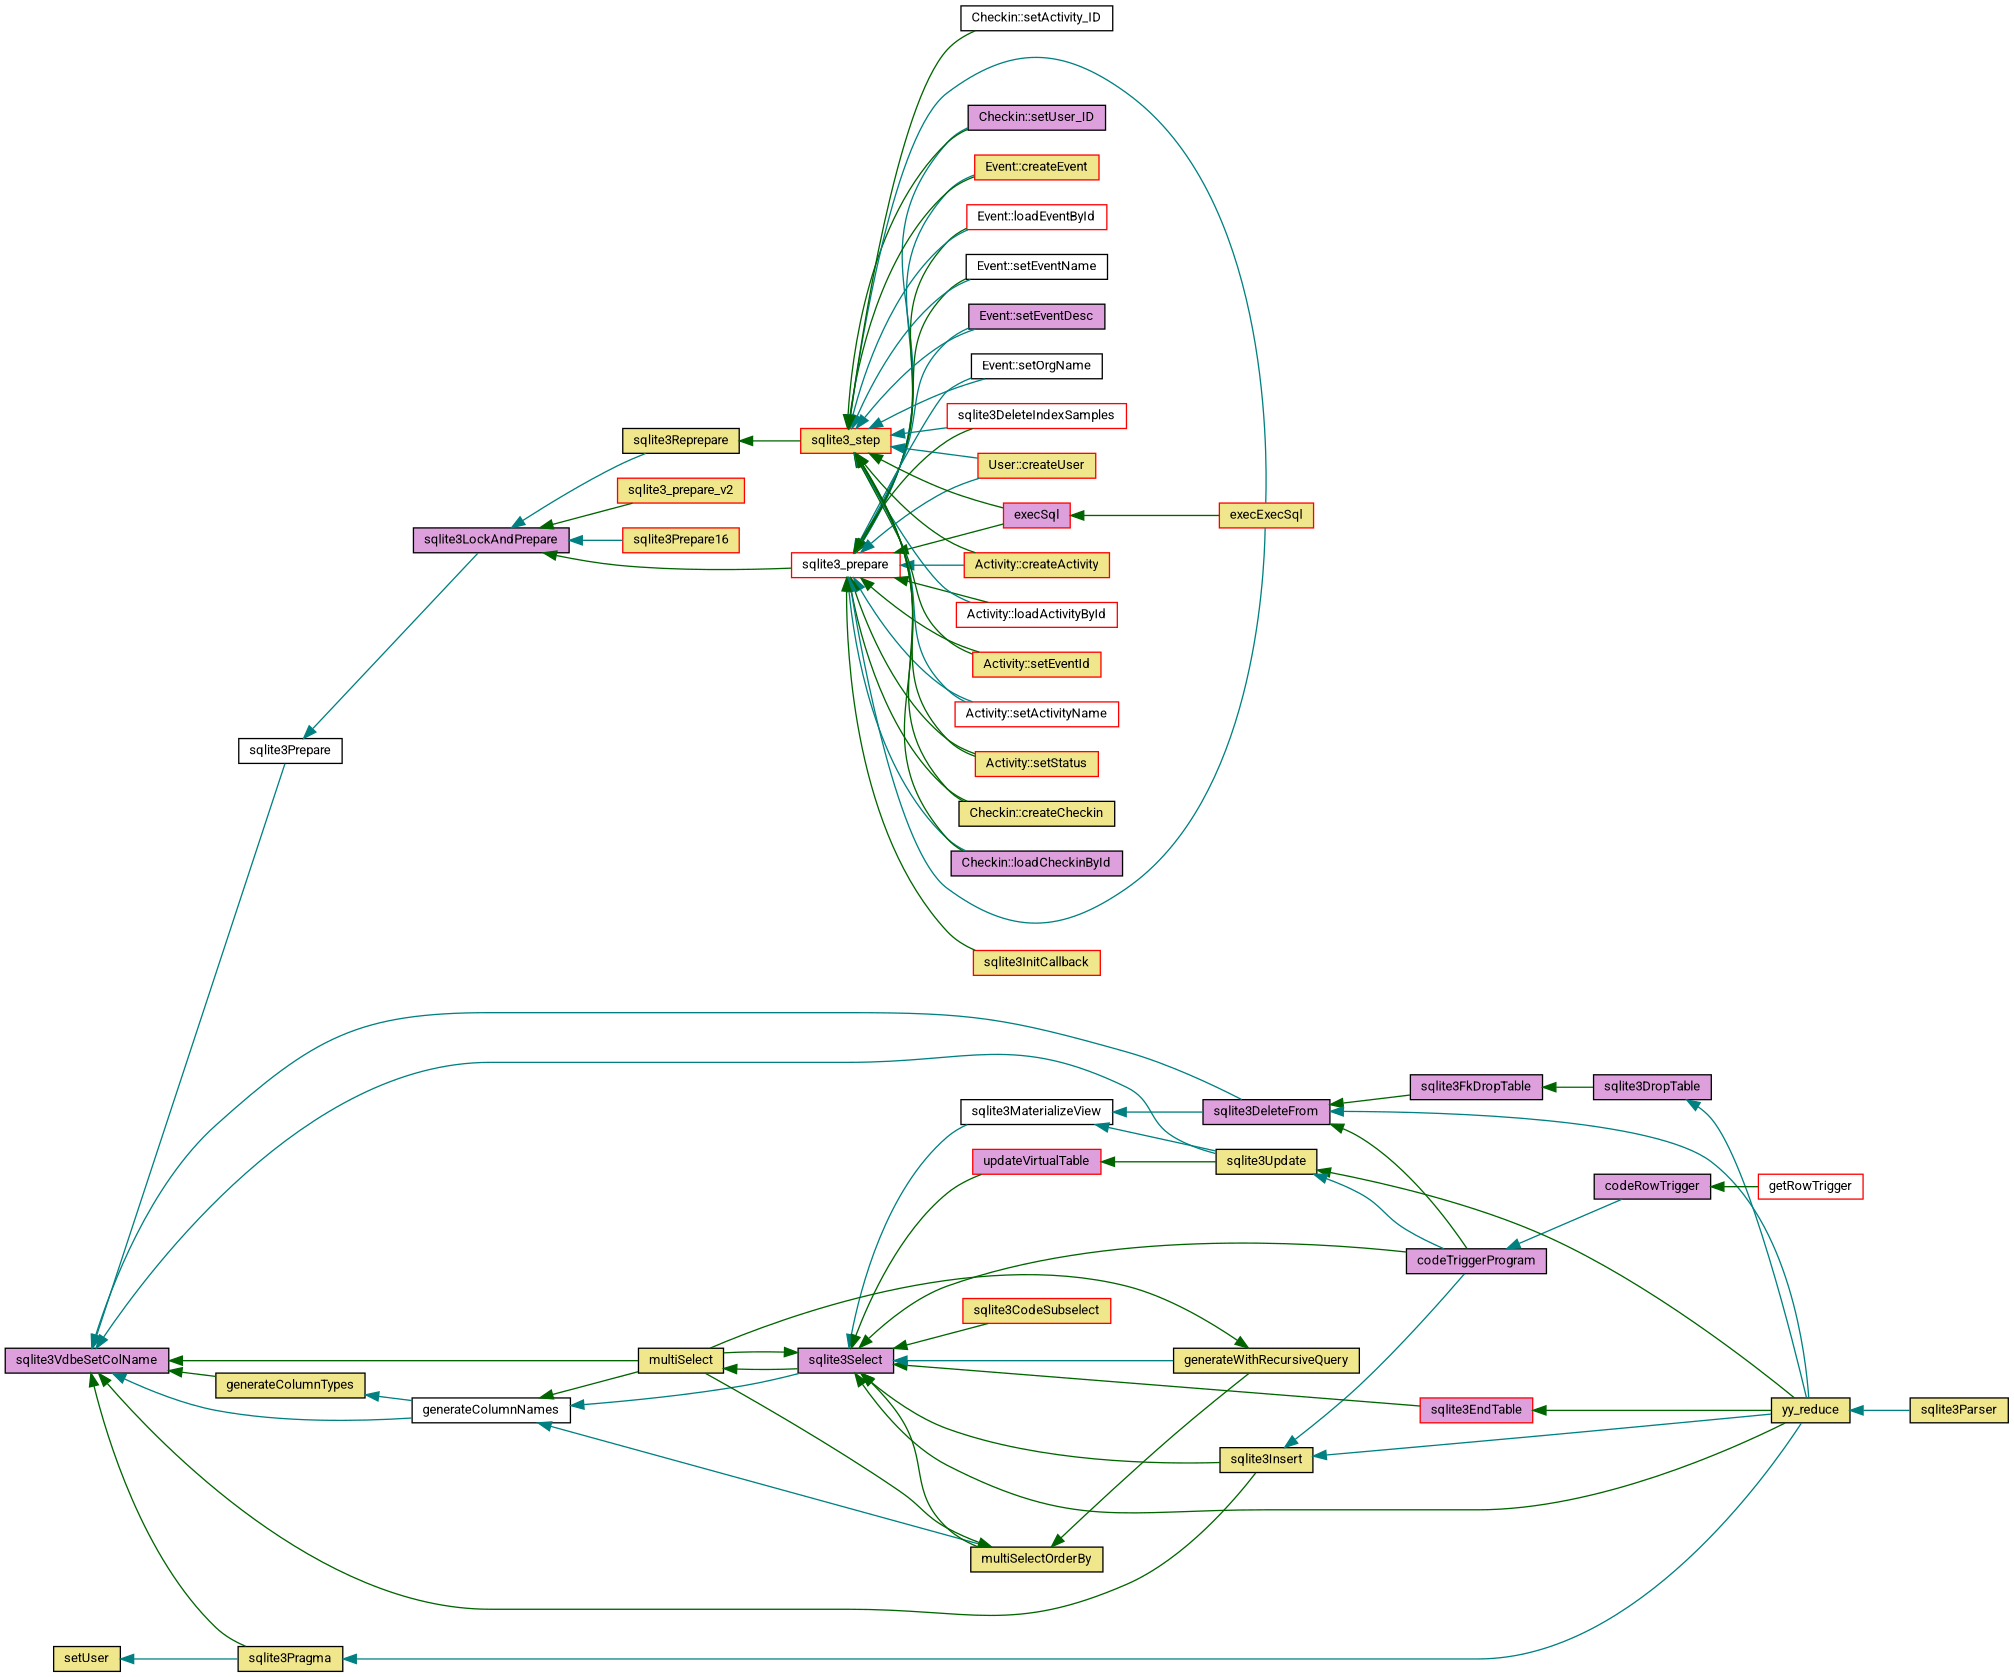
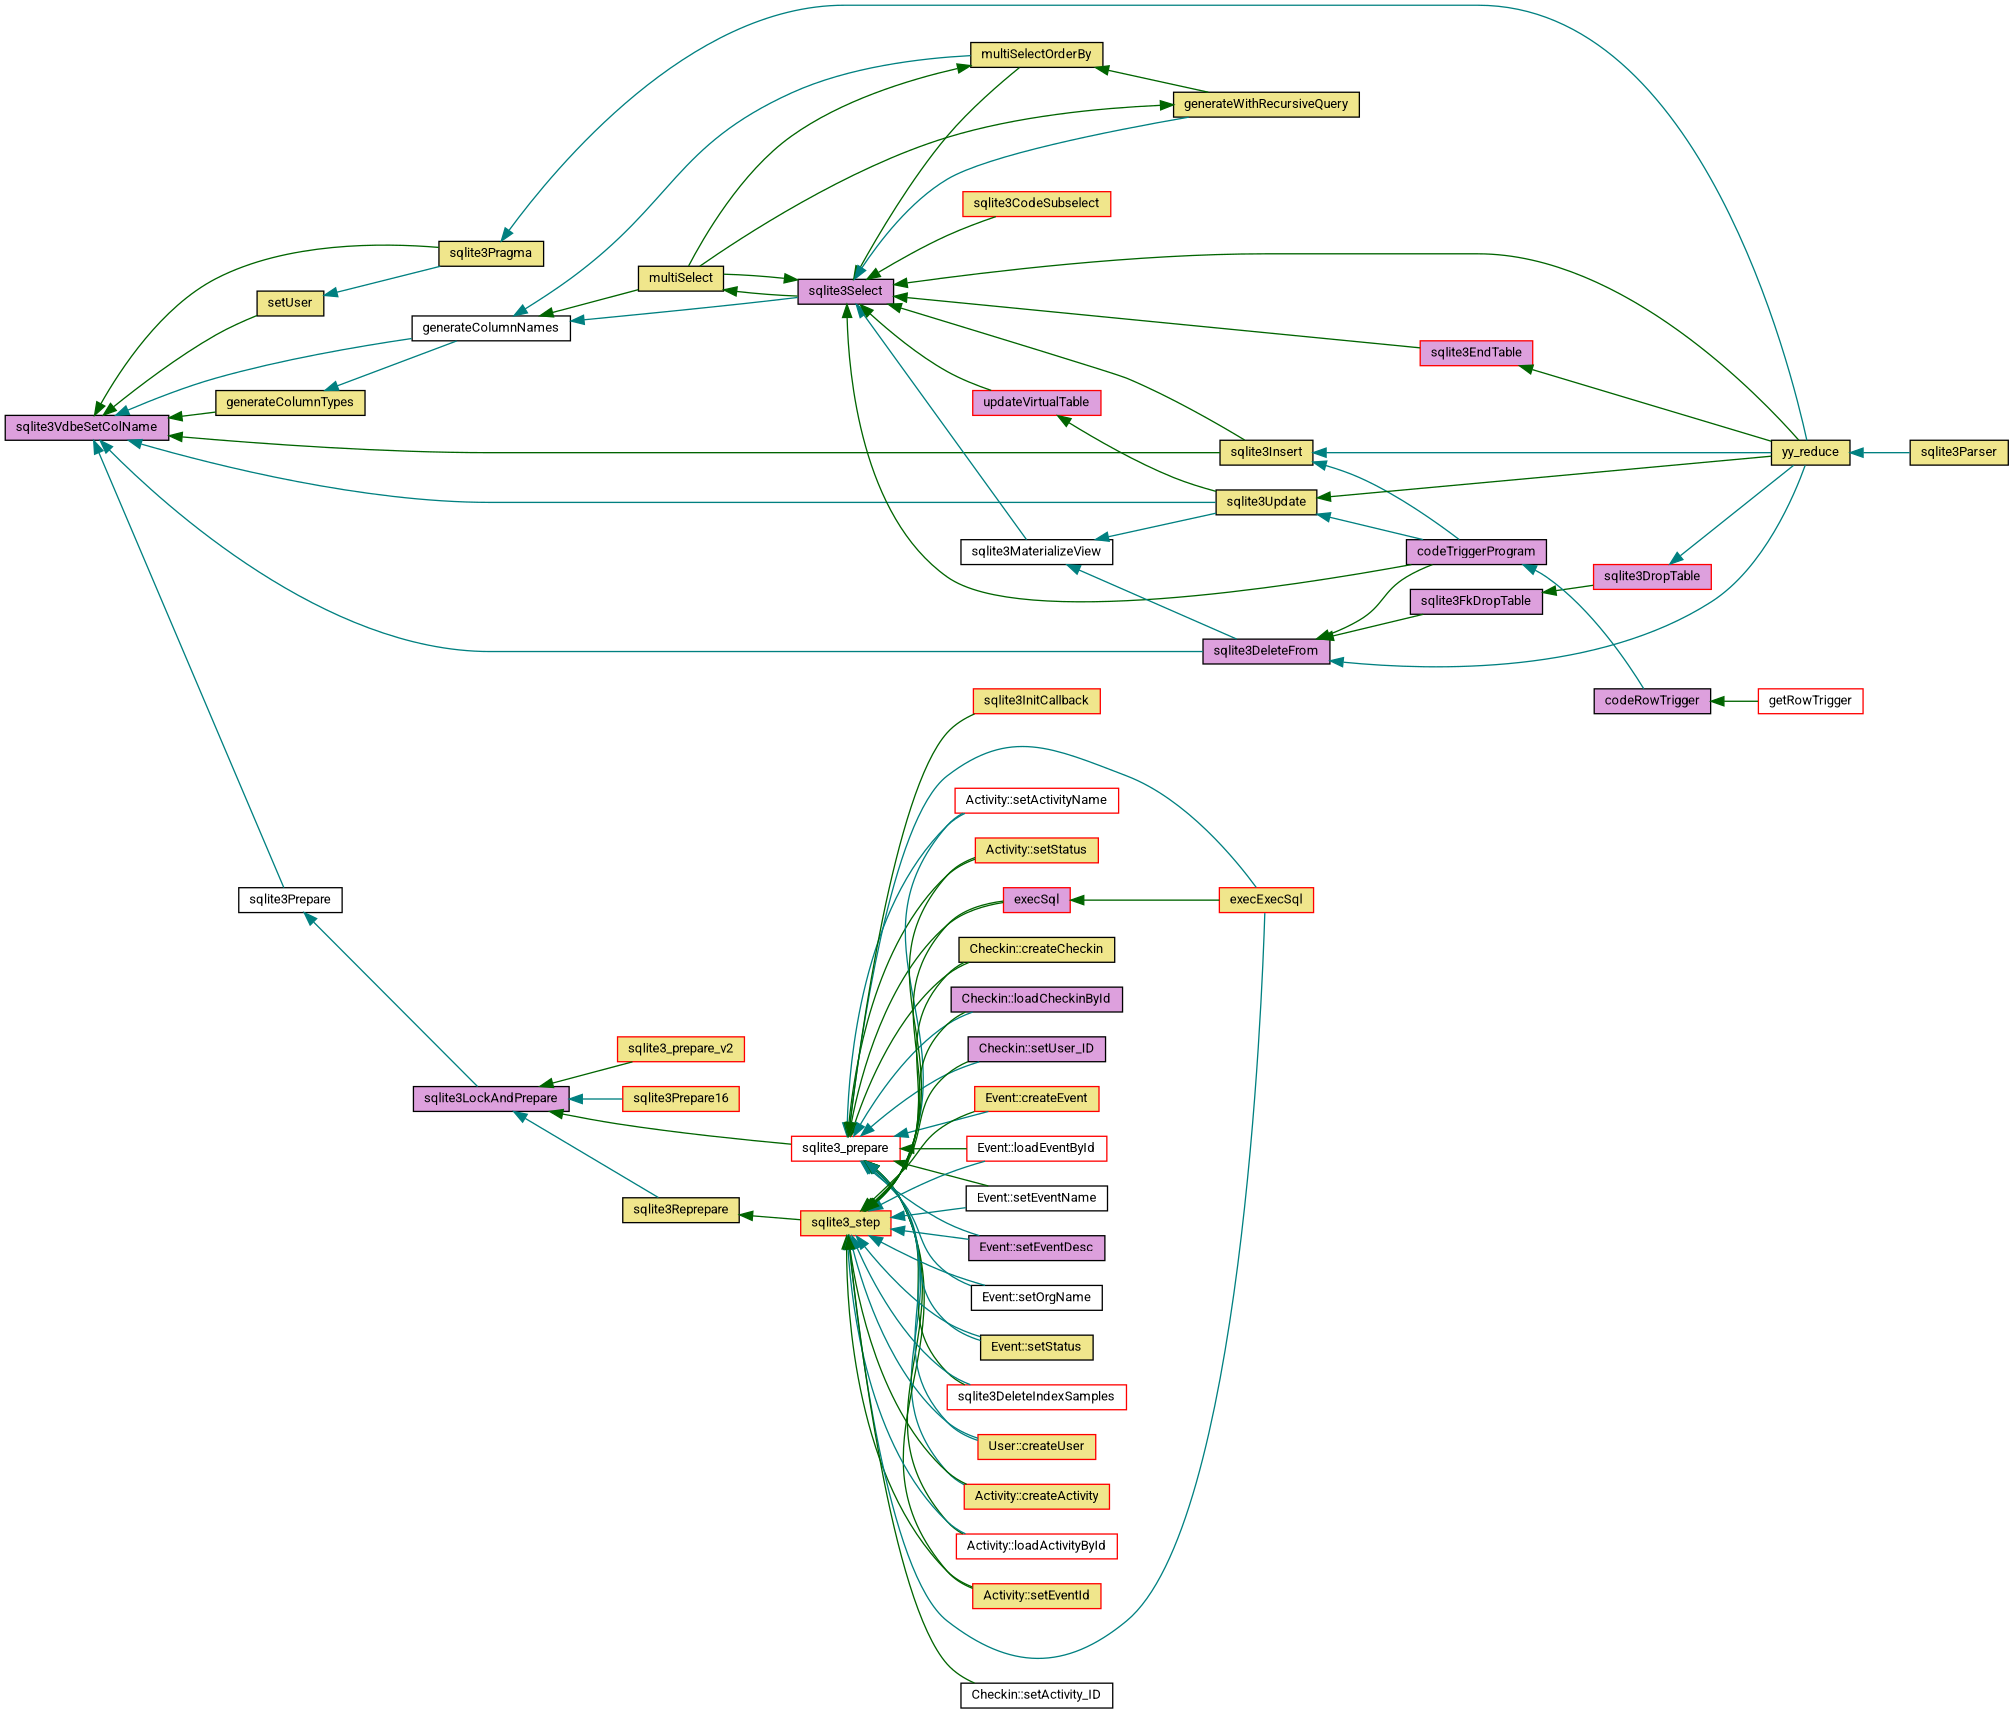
(1652, 1087) -> (1652, 577)
none -> (1037, 1348)
(410, 1361) -> (182, 356)
